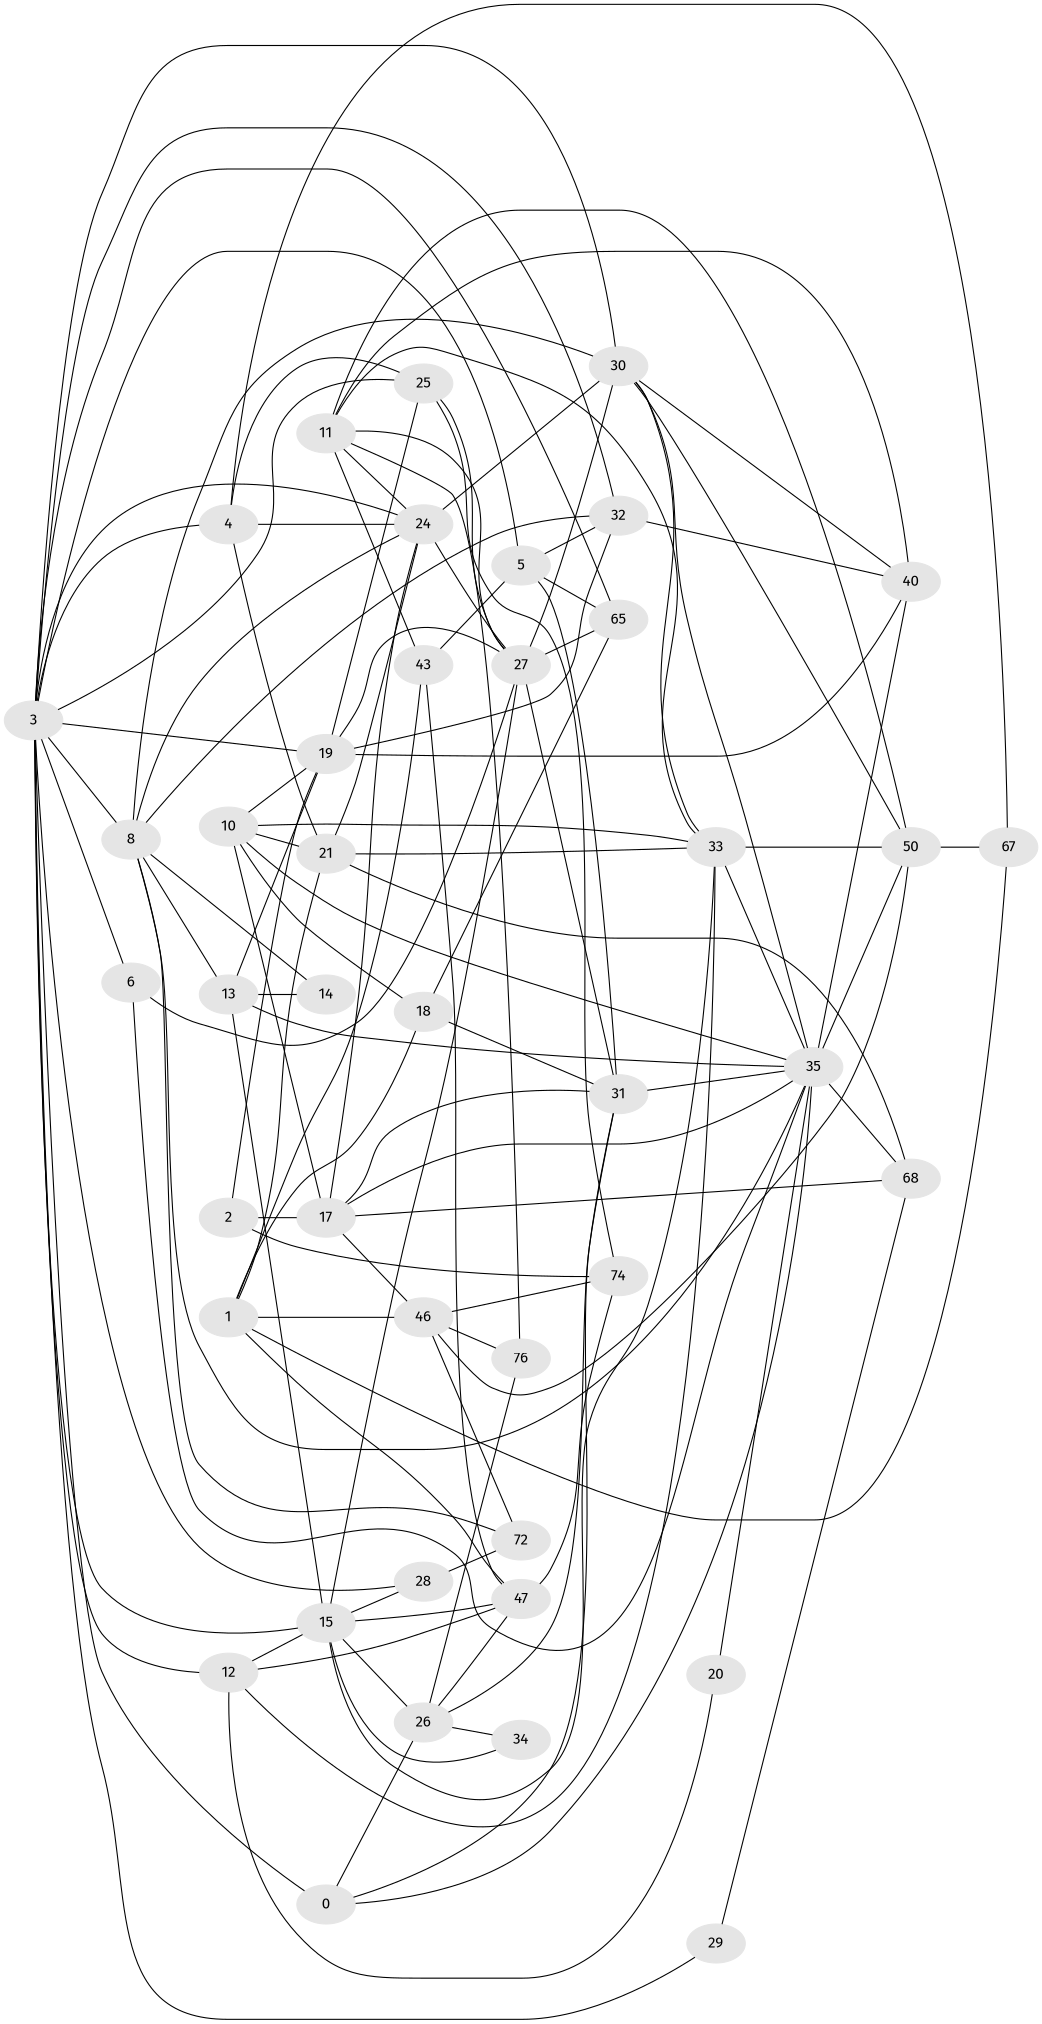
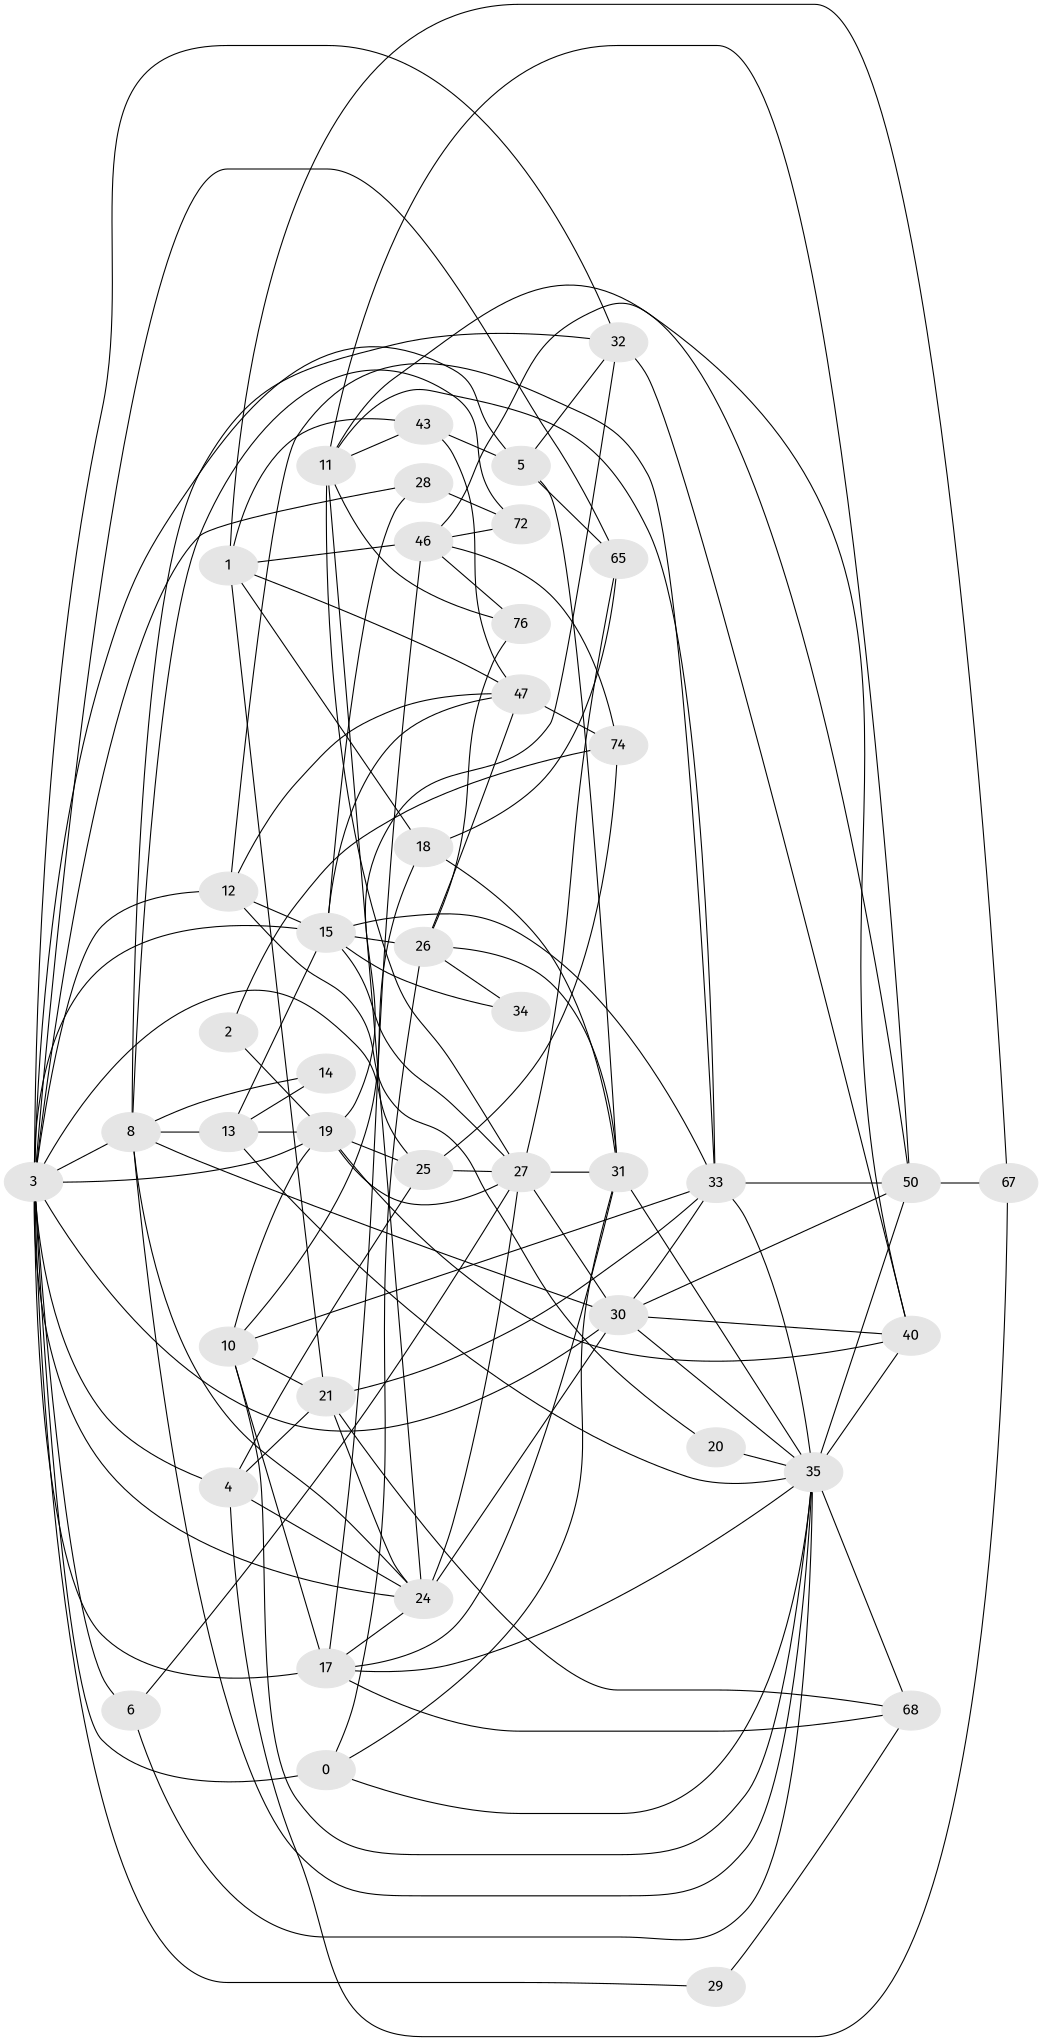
(284, 1218) -> (99, 1631)
